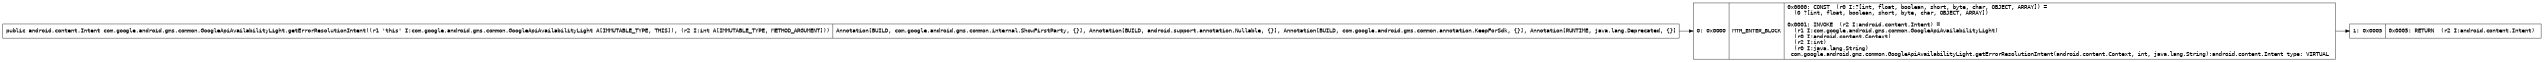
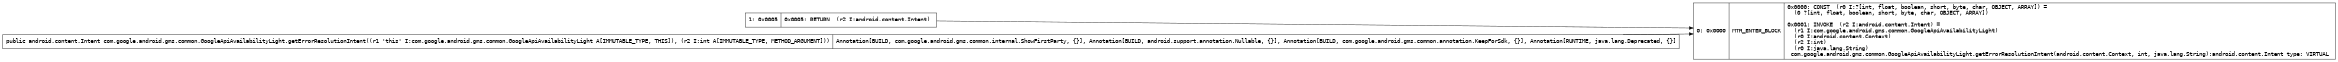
(2341, 31) -> (1313, 24)
